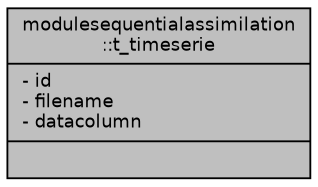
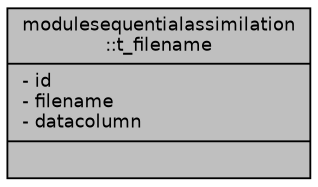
(159, 45) -> (159, 45)
